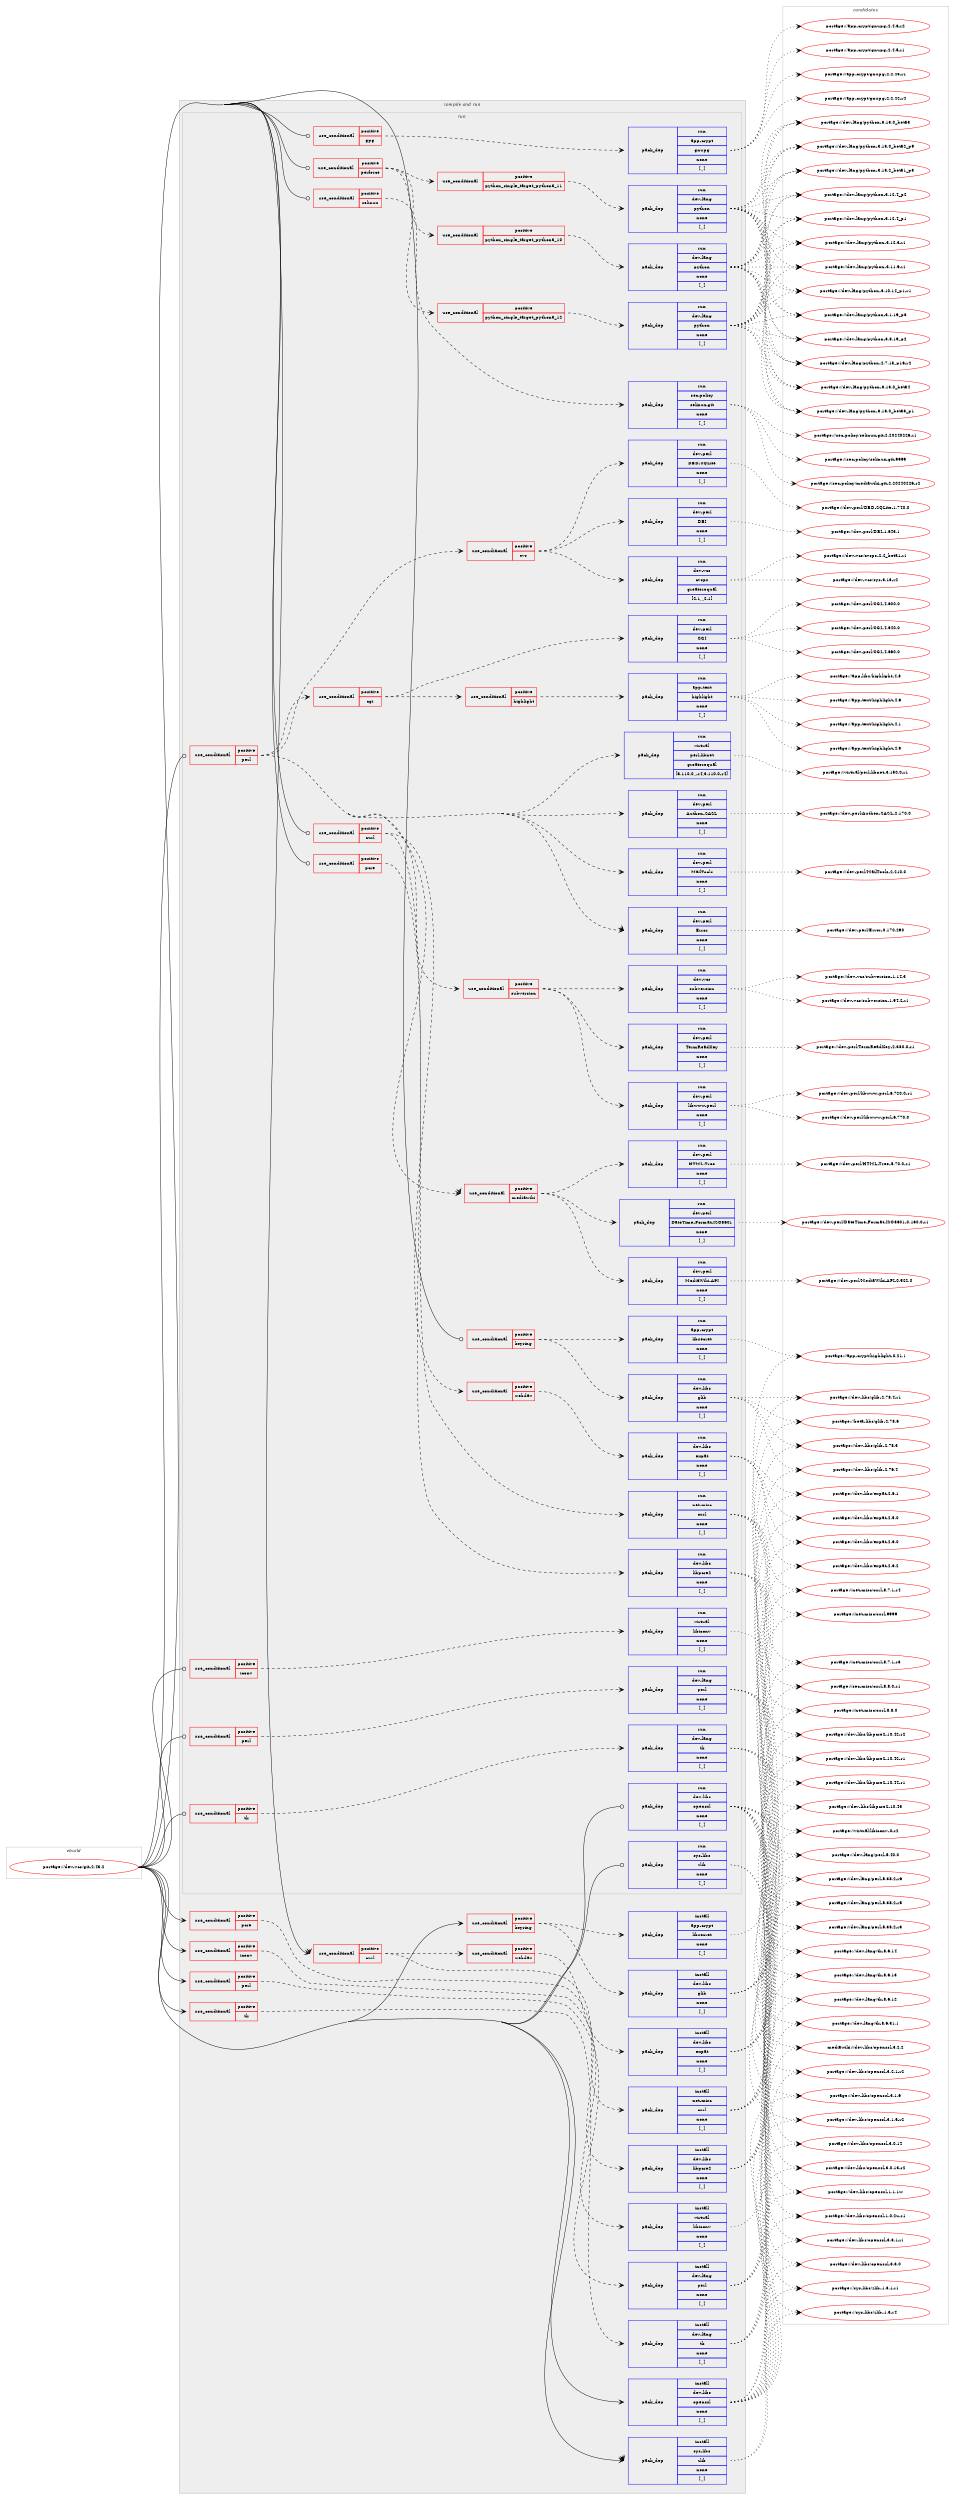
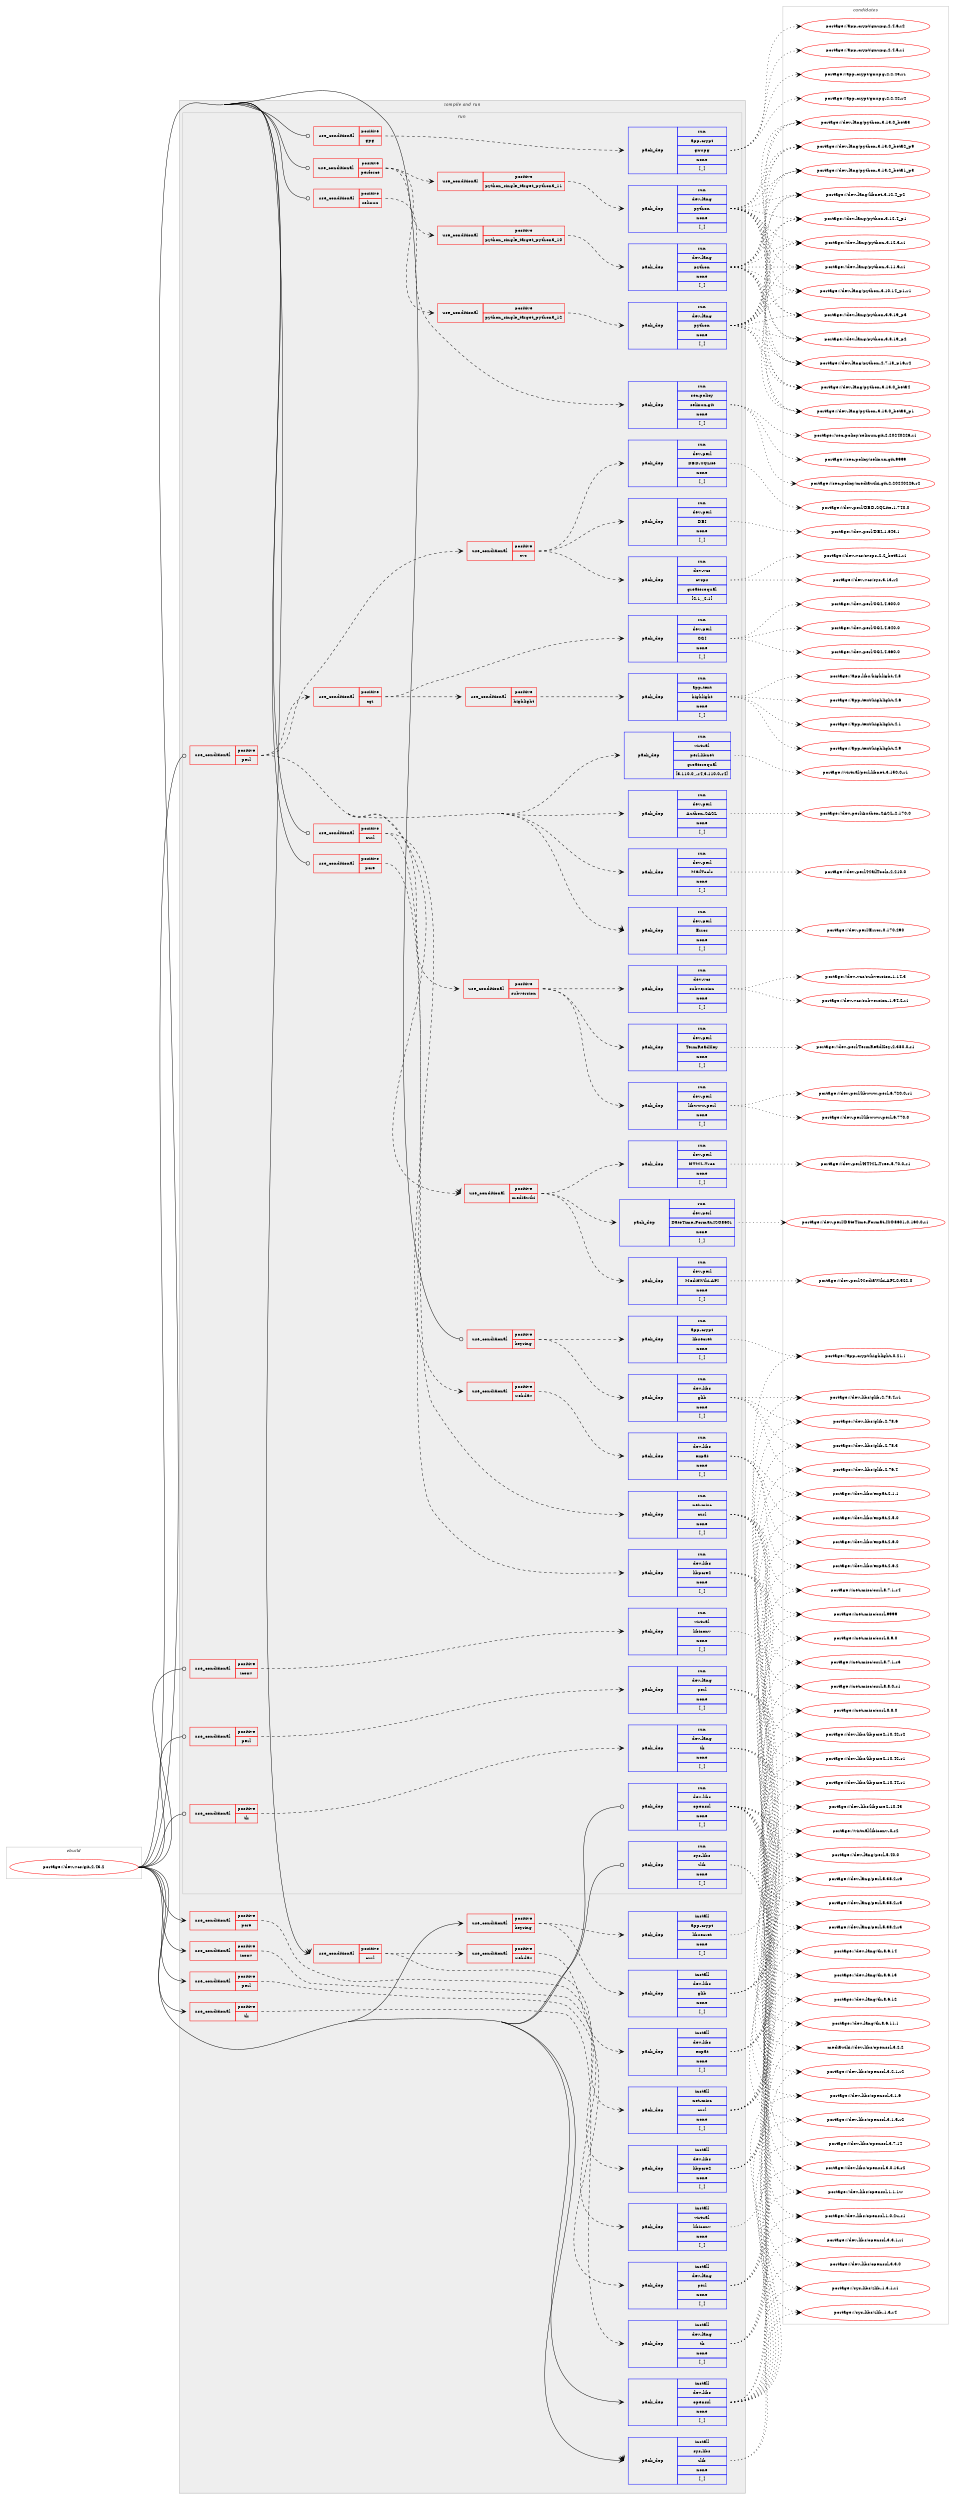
(866, 195) -> (866, 195)
(866, 315) -> (866, 315)
(866, 1422) -> (866, 1422)
(866, 1494) -> (866, 1494)
none -> (866, 1638)
(866, 1687) -> (866, 1687)
(866, 2024) -> (866, 2024)
(866, 2144) -> (866, 2144)
